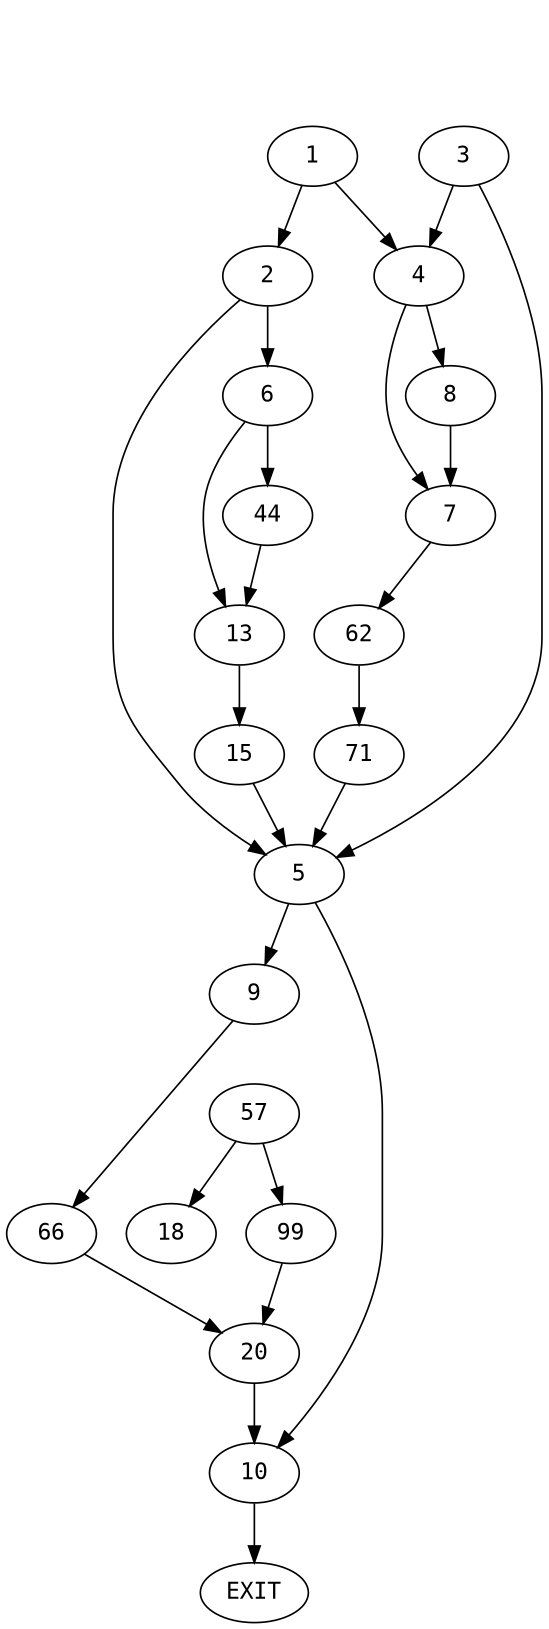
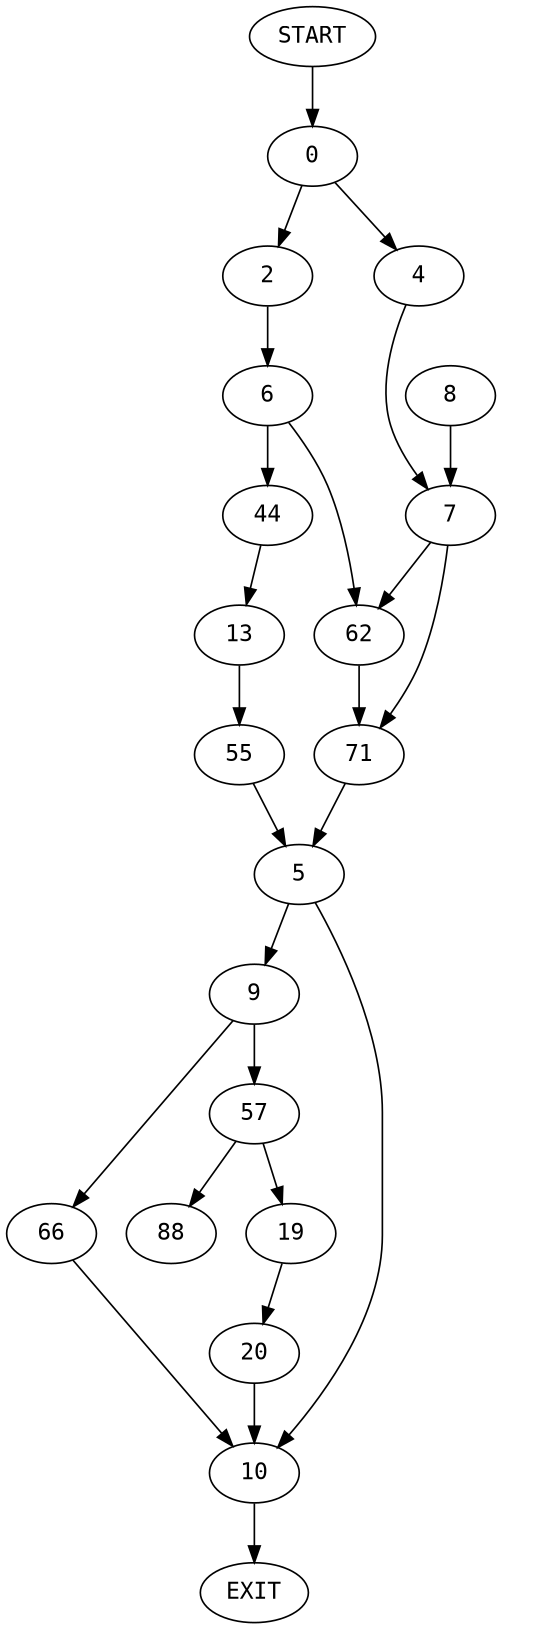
none -> (313, 37)
(313, 156) -> (313, 156)
(464, 156) -> none
(433, 328) -> none
(204, 502) -> (333, 501)
(113, 578) -> none
none -> (430, 634)
(239, 755) -> (239, 755)
none -> (254, 1046)
(171, 1234) -> (171, 1234)
(291, 1234) -> (291, 1234)
(146, 1289) -> (147, 1347)
